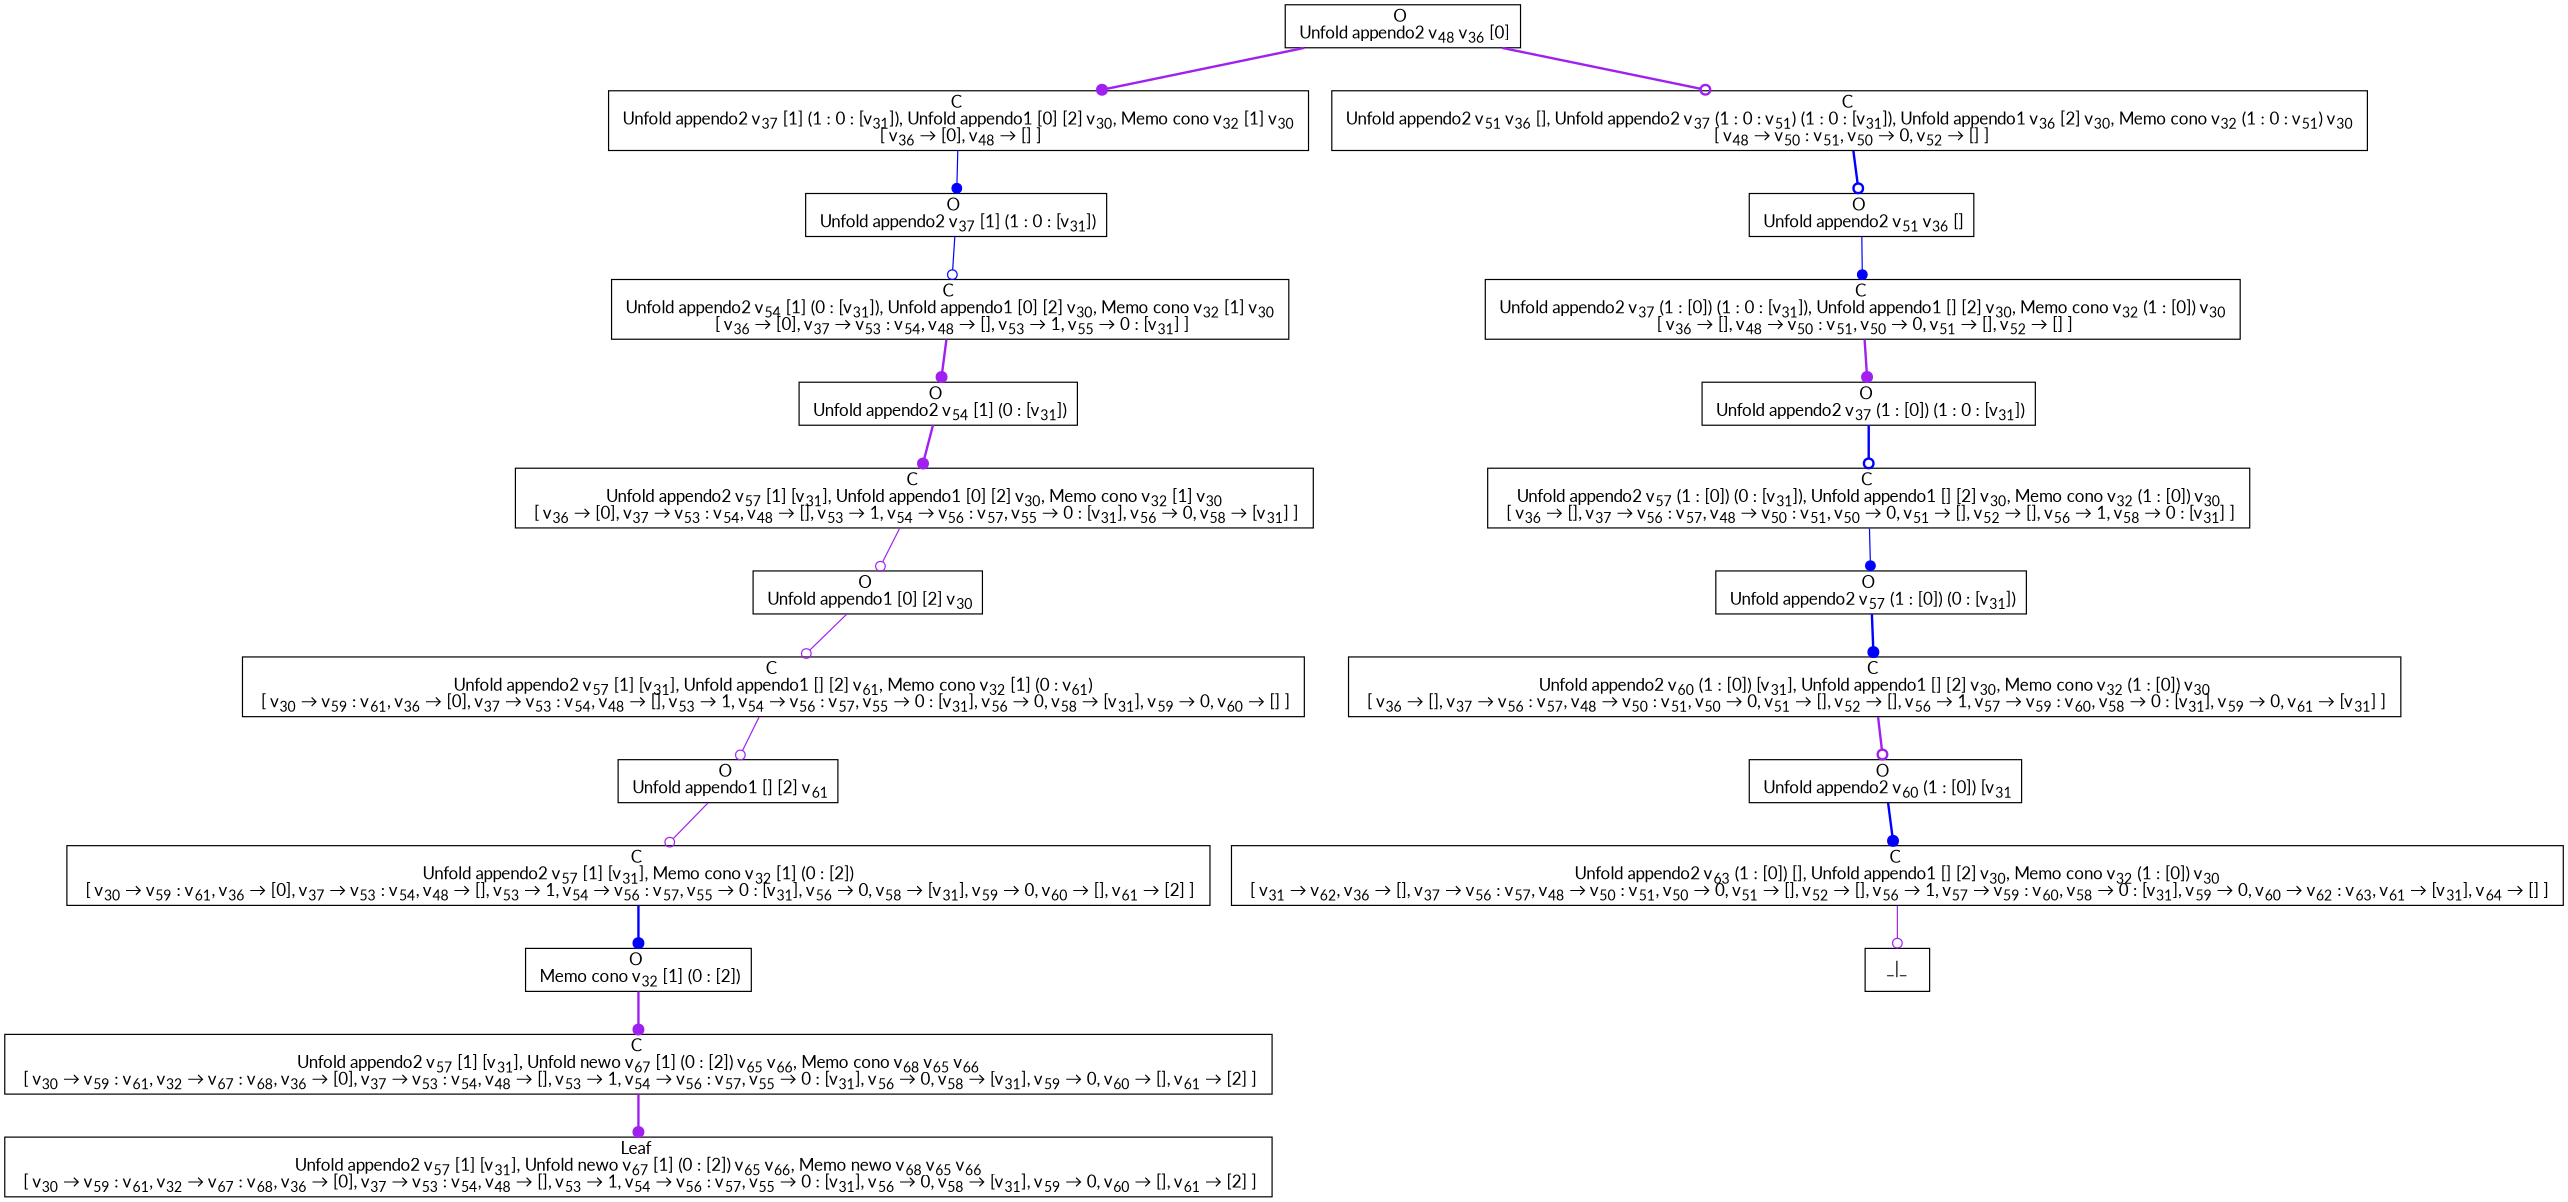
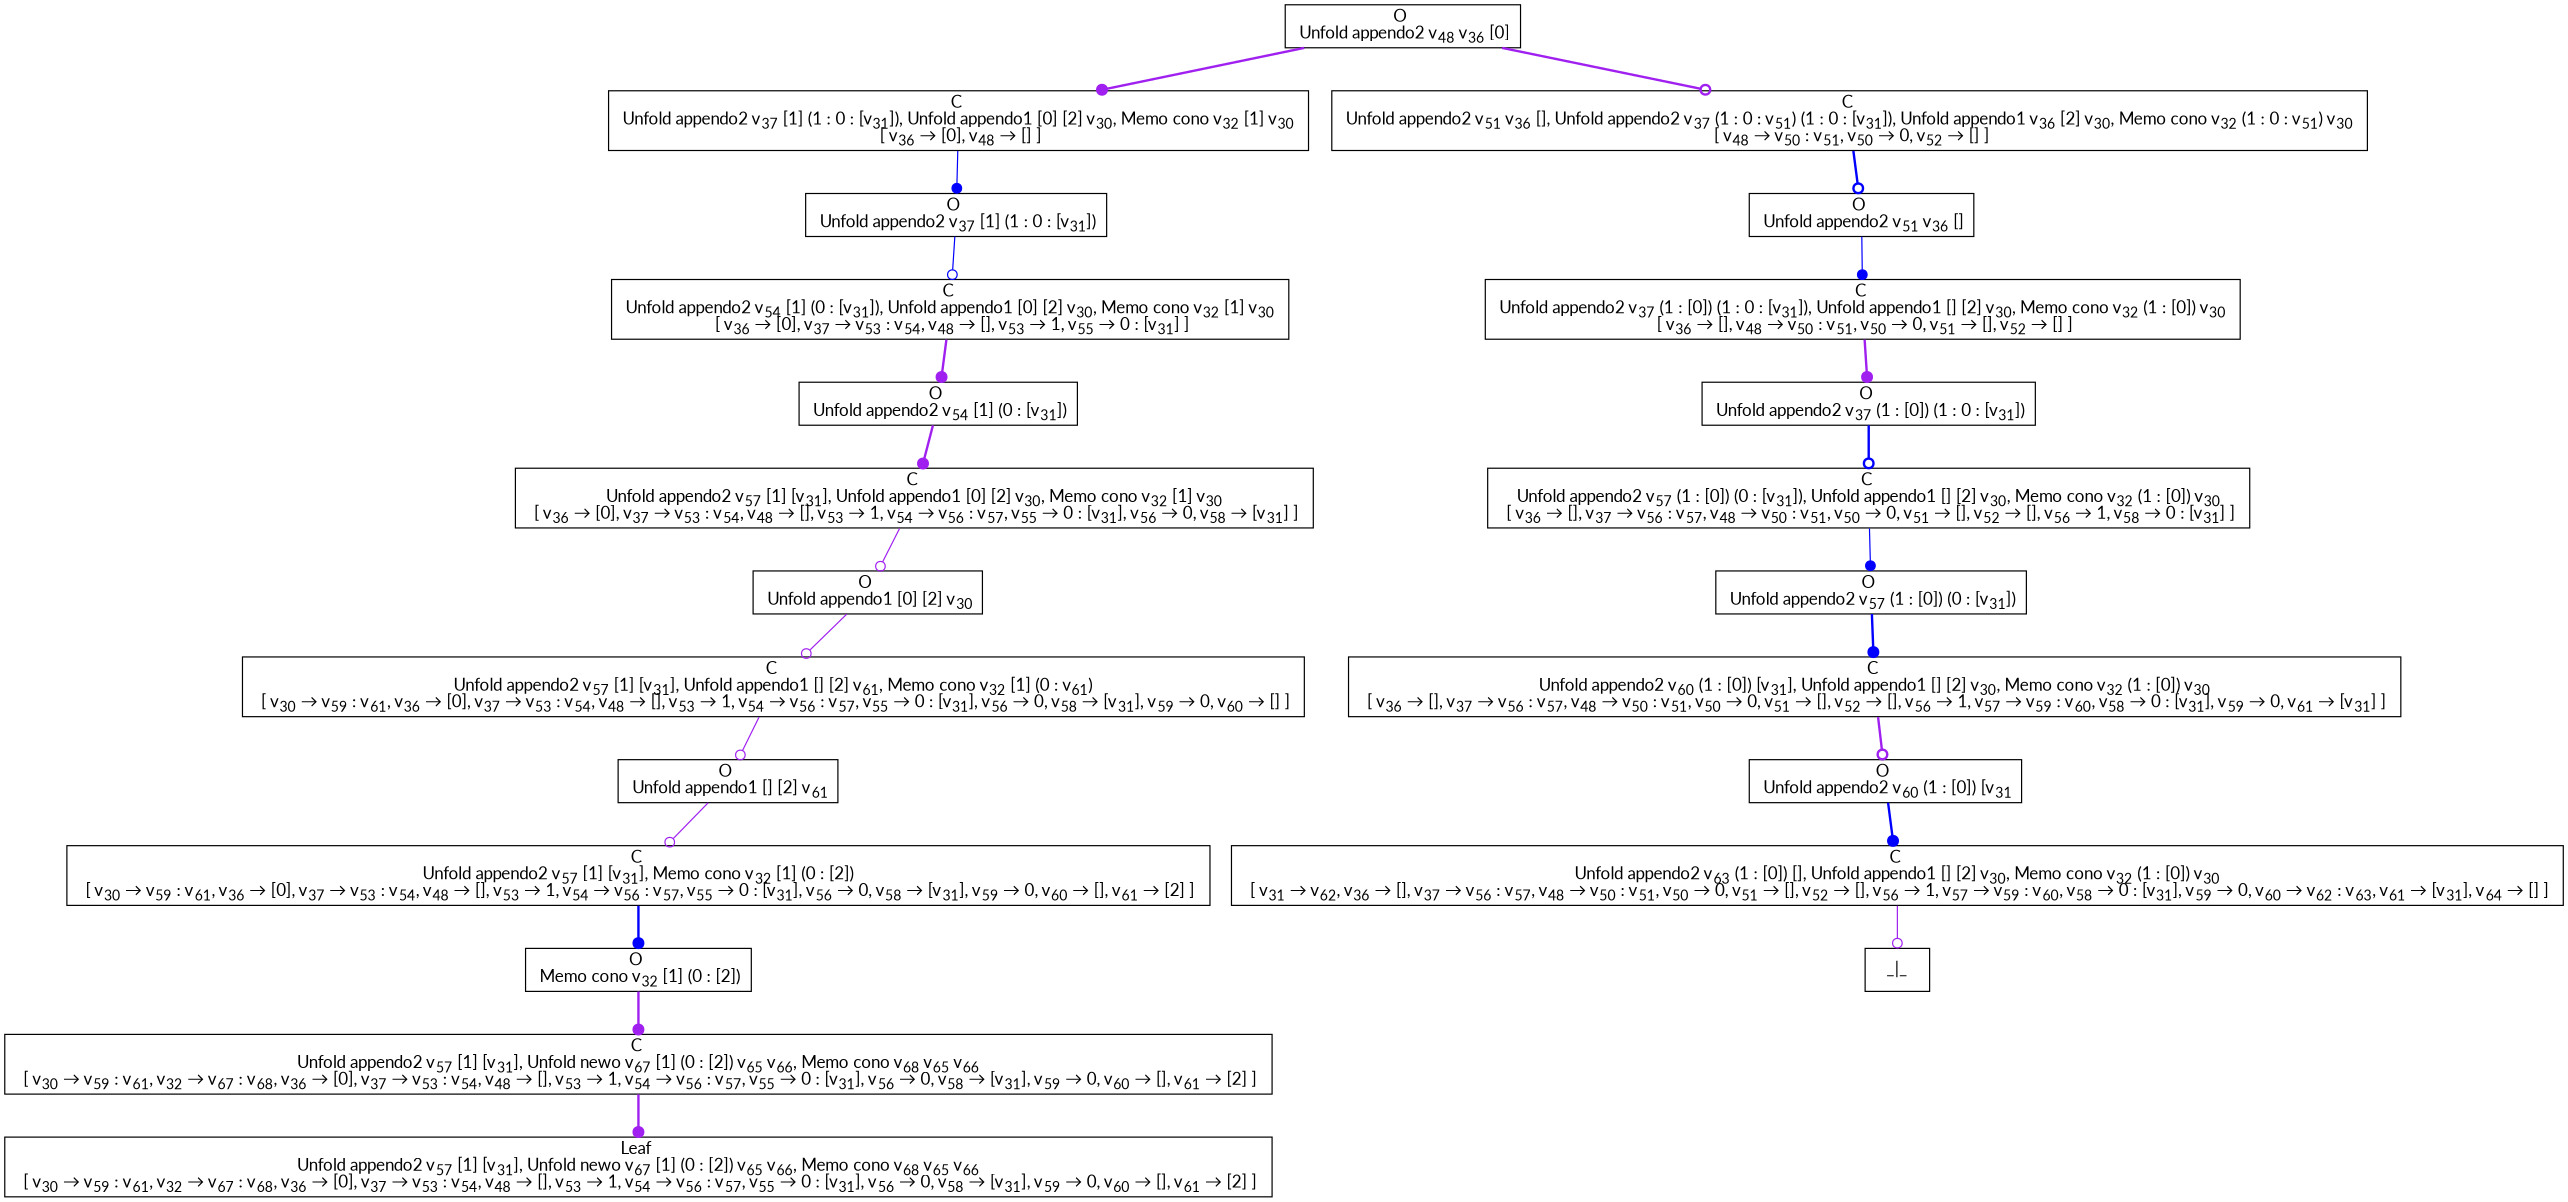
(848, 1166) -> (848, 1166)
